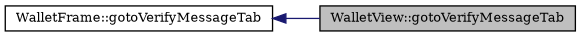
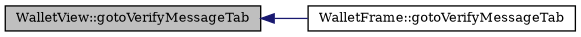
(303, 18) -> (291, 18)
